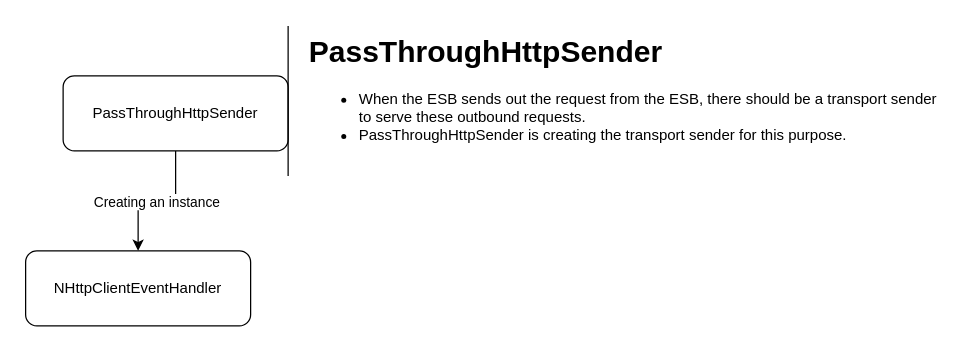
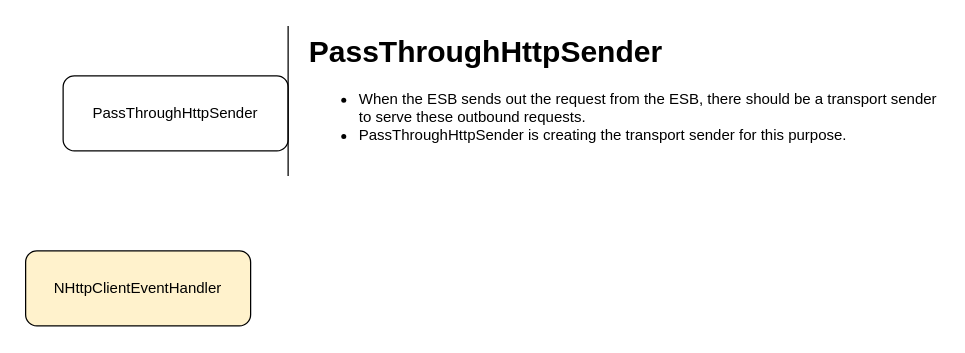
(161, 201) -> none
(138, 288) -> (138, 288)
